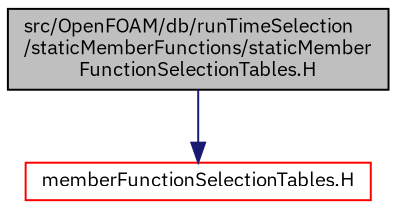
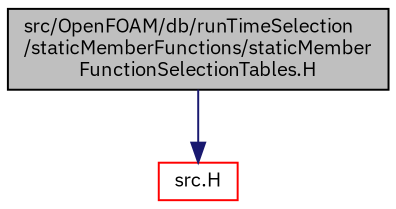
(198, 181) -> (198, 181)
